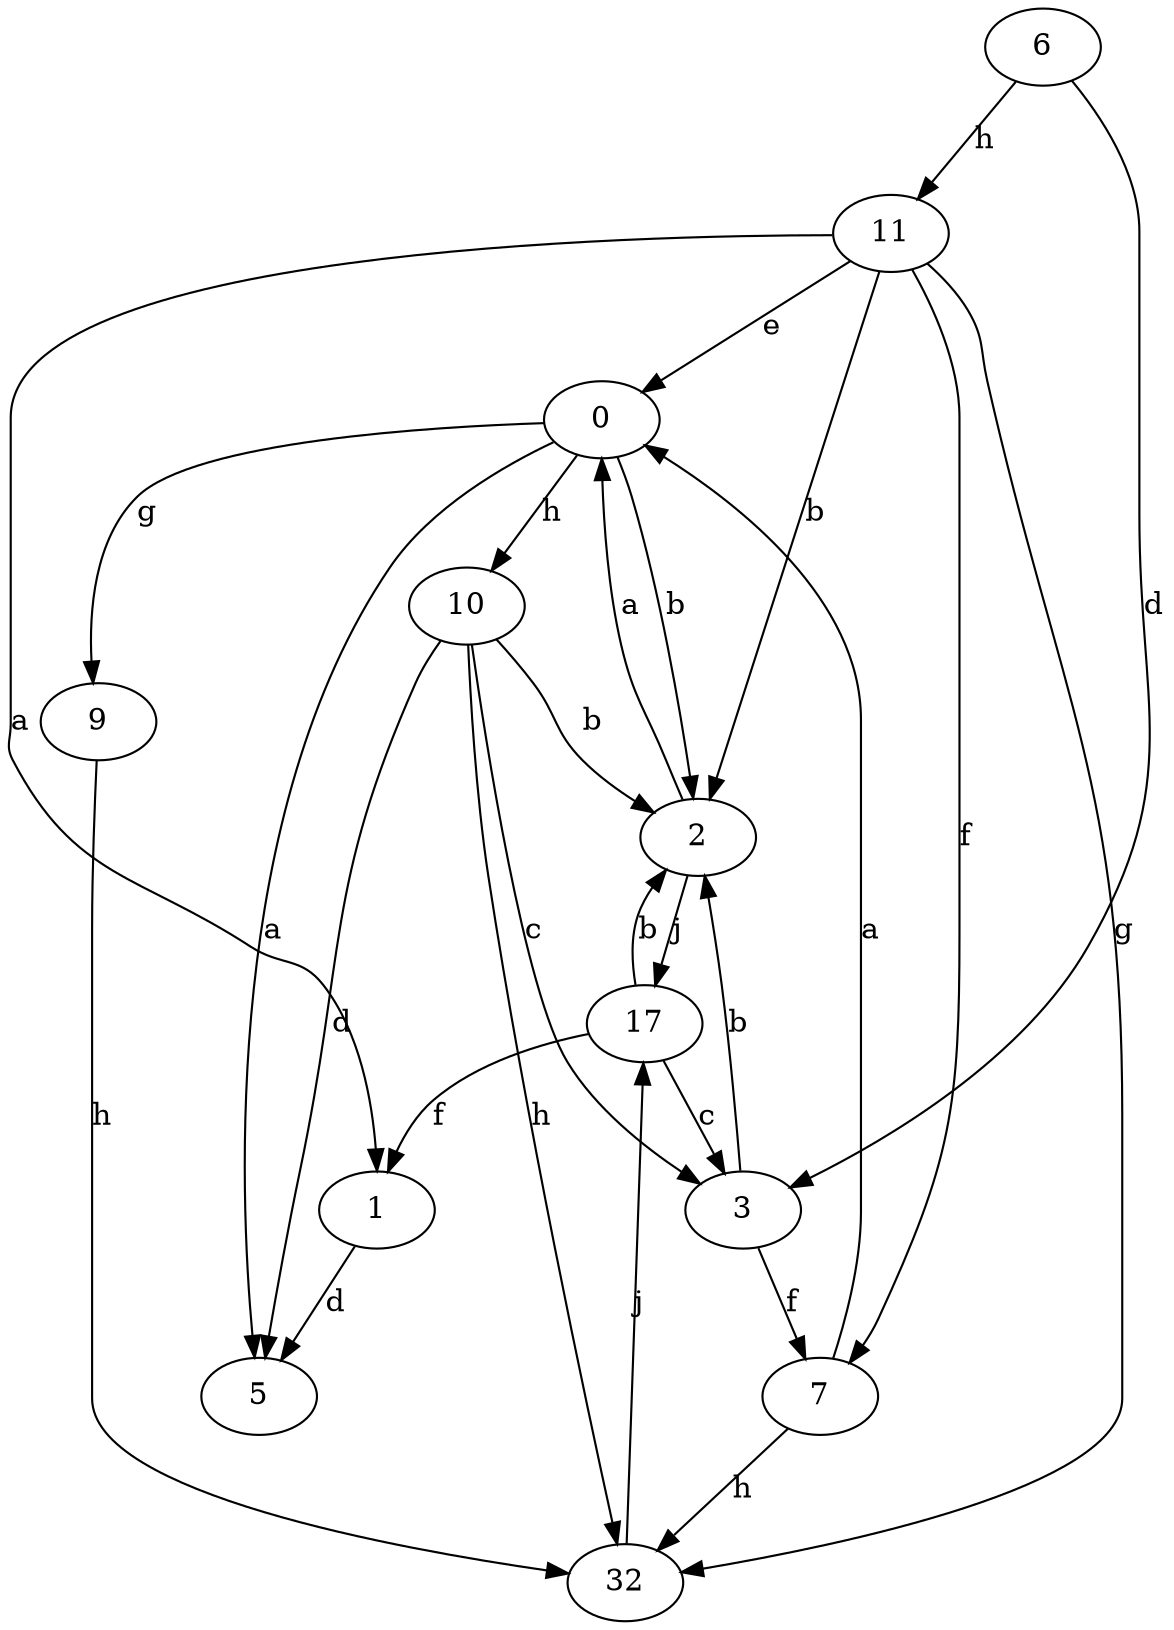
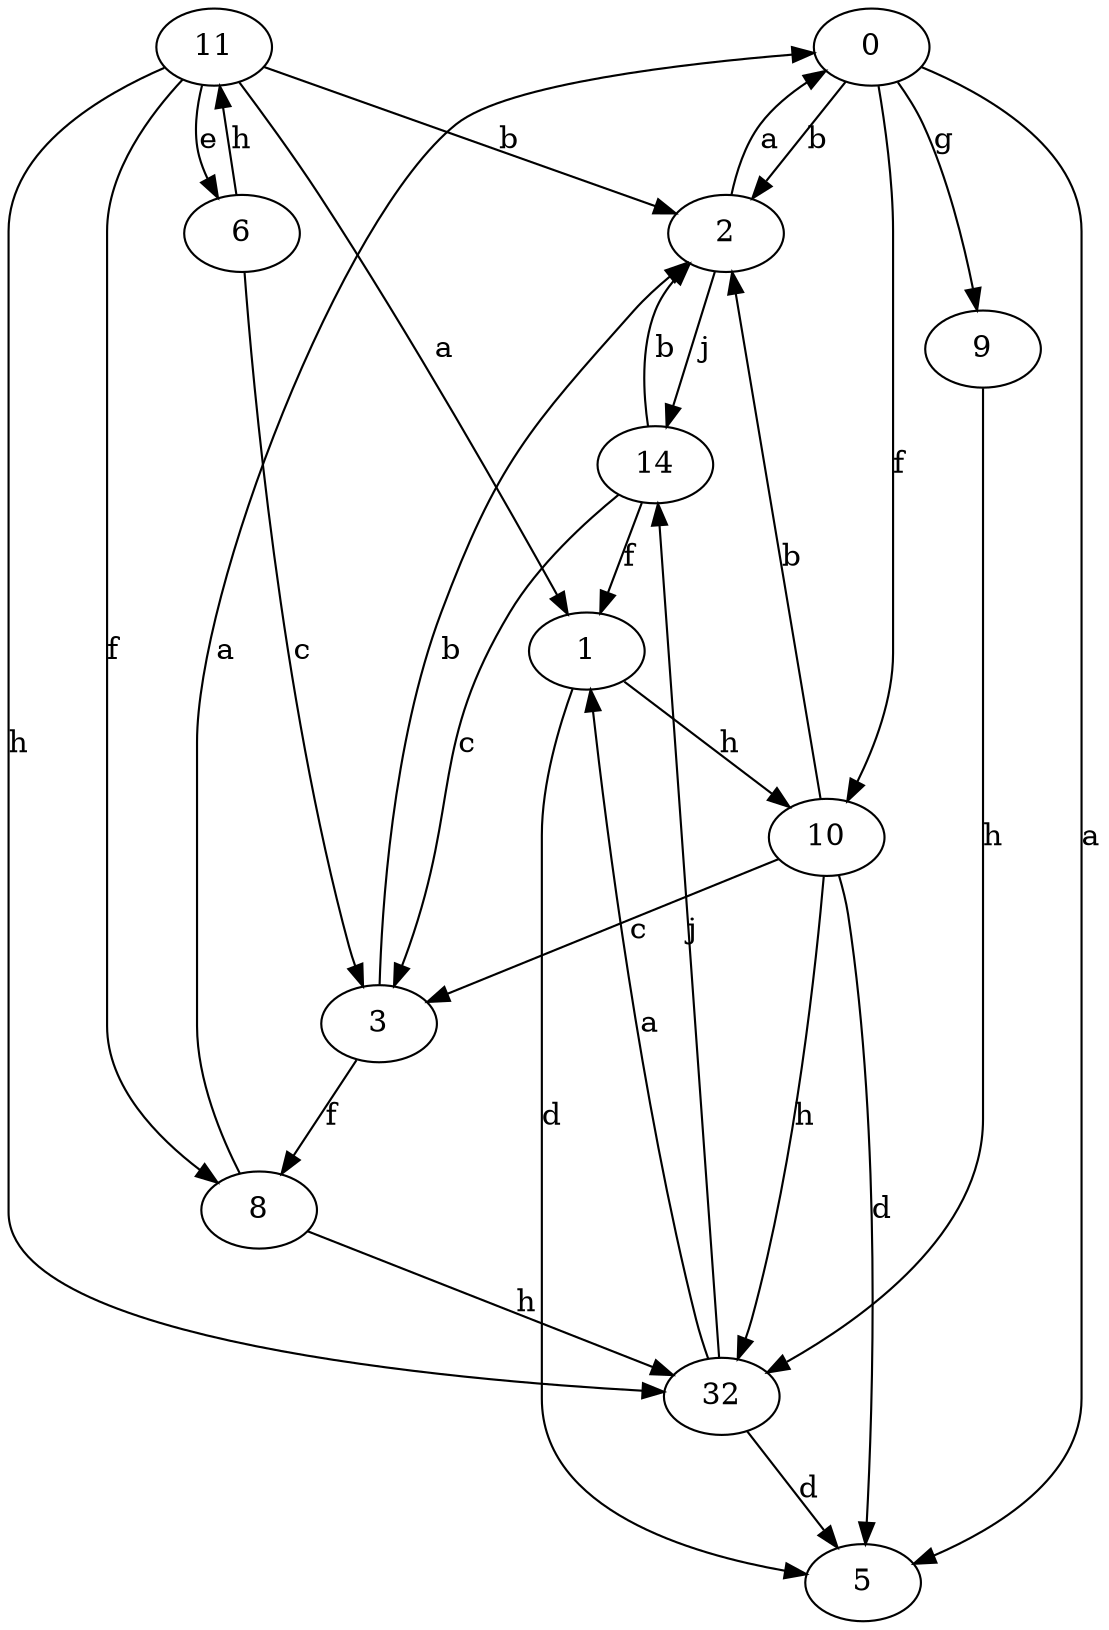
(756, 321) -> (196, 133)
(553, 513) -> (900, 465)
(1154, 606) -> (302, 651)
none -> (698, 738)
(1124, 931) -> (19, 744)
(645, 1024) -> (655, 465)
none -> (639, 1037)
(820, 1396) -> (259, 1210)
none -> (785, 1481)
